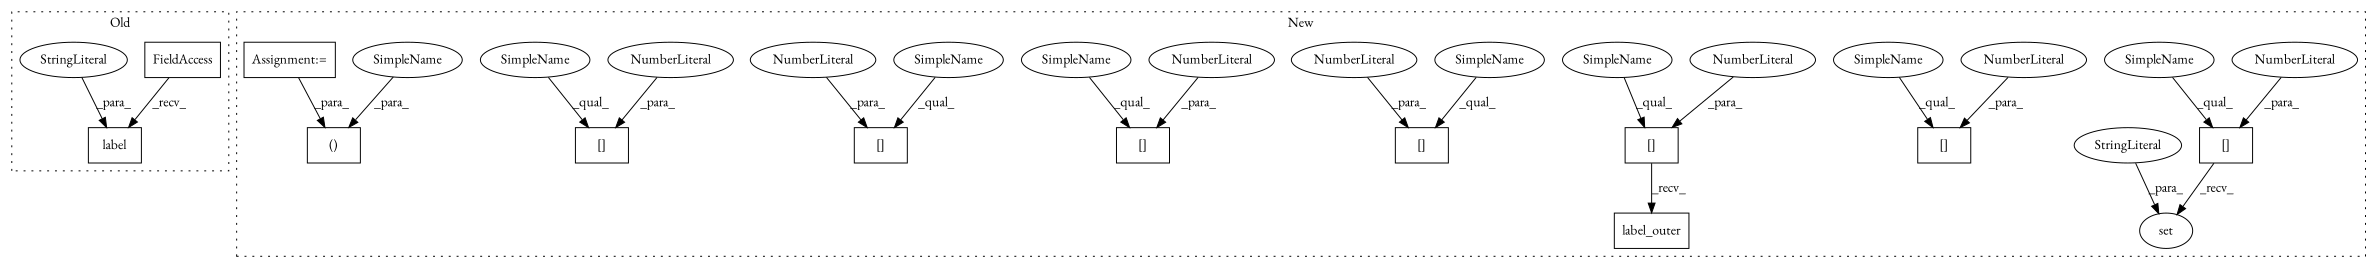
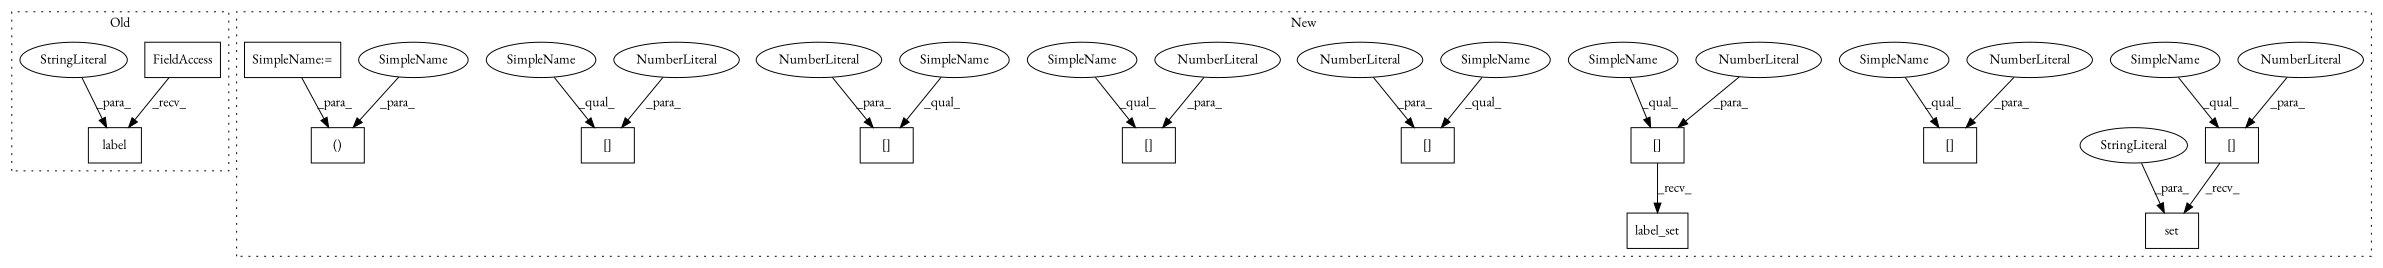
(290, 60) -> (293, 60)
(1652, 231) -> (1658, 231)
(2166, 231) -> (2172, 231)
